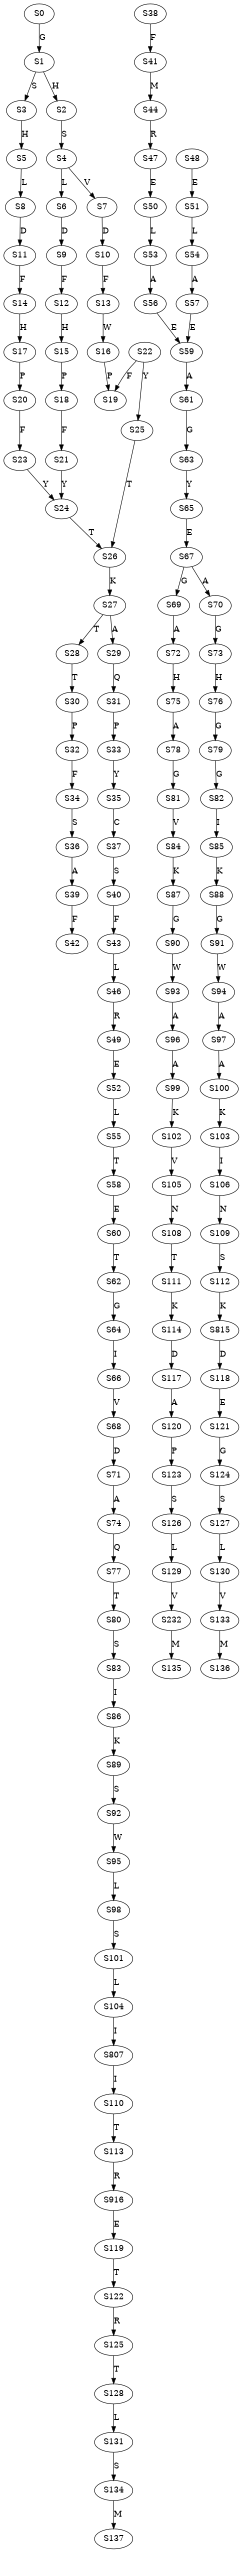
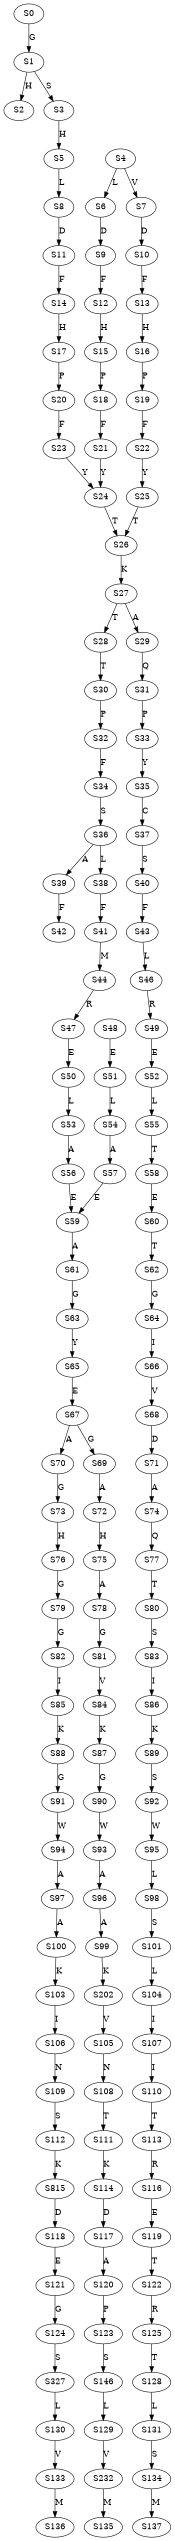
(61, 132) -> none
(107, 328) -> (146, 328)
(126, 373) -> (142, 422)
none -> (101, 857)
(171, 1137) -> (103, 1996)
(171, 1524) -> (103, 2382)
(220, 1524) -> (55, 2382)
(114, 2056) -> (152, 2044)
(114, 2201) -> (152, 2189)
